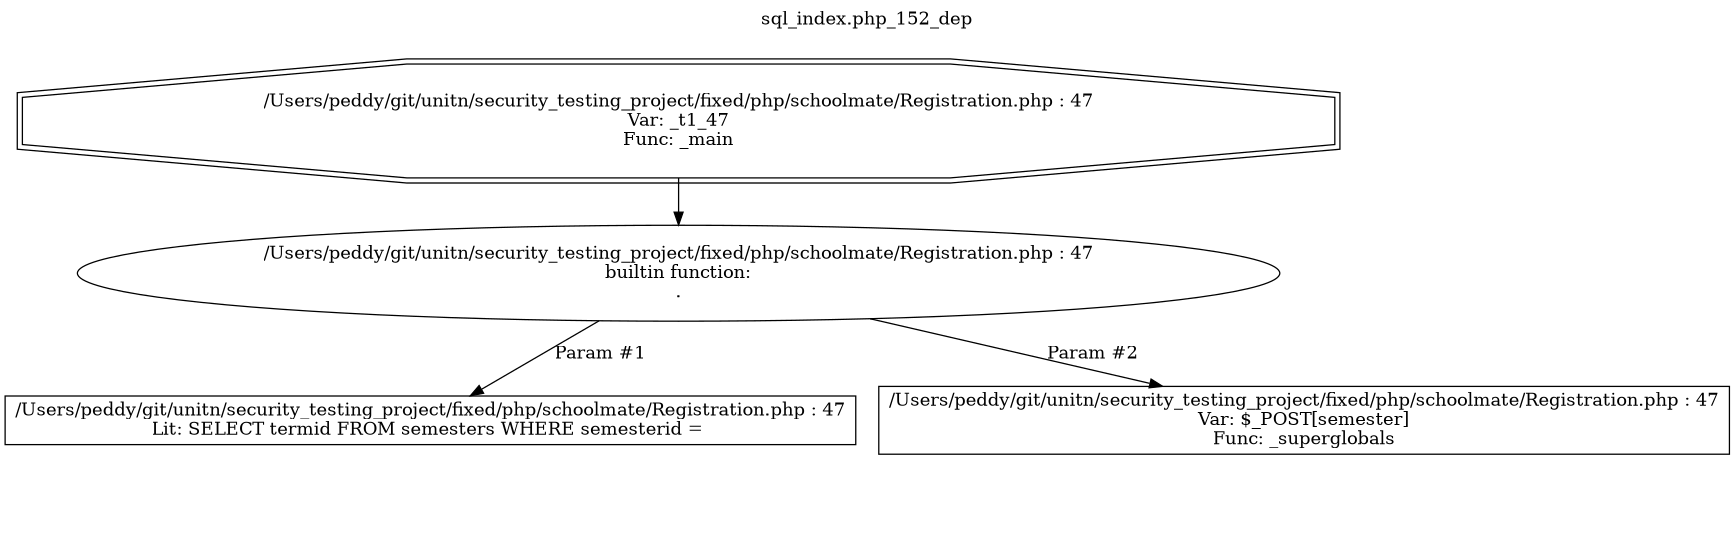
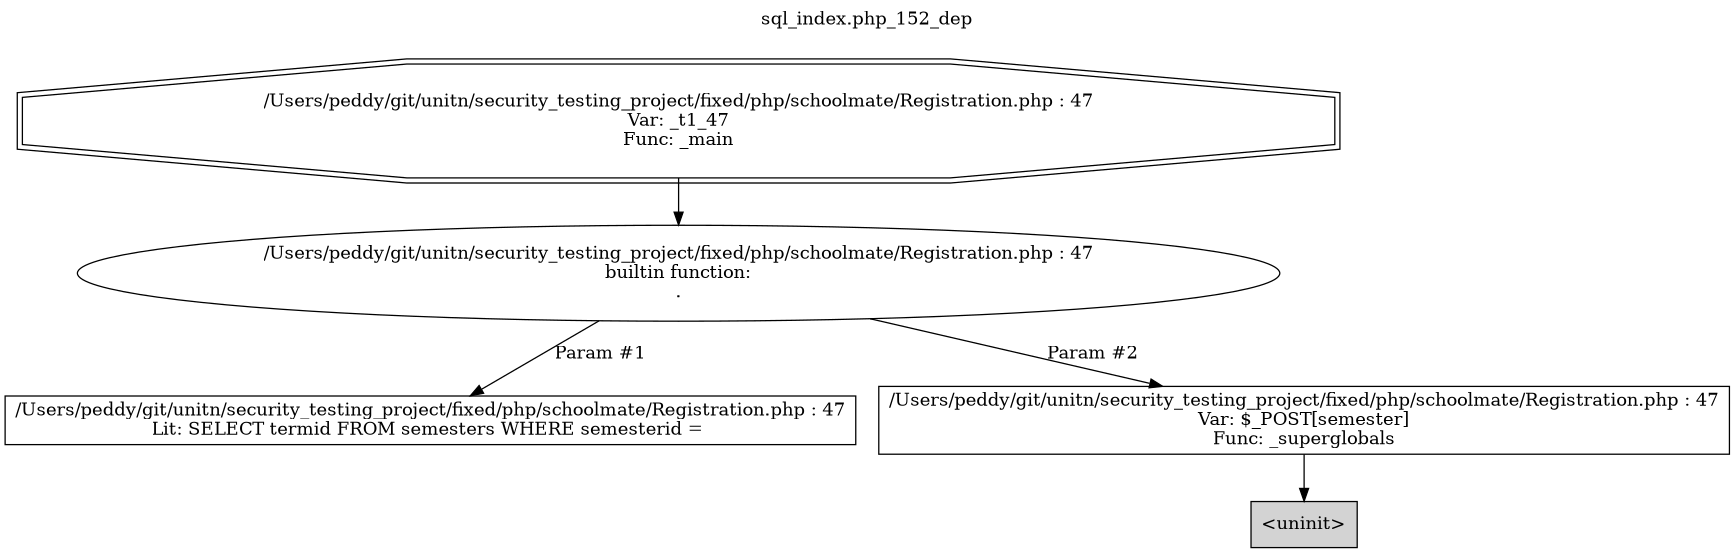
none -> (1304, 525)
